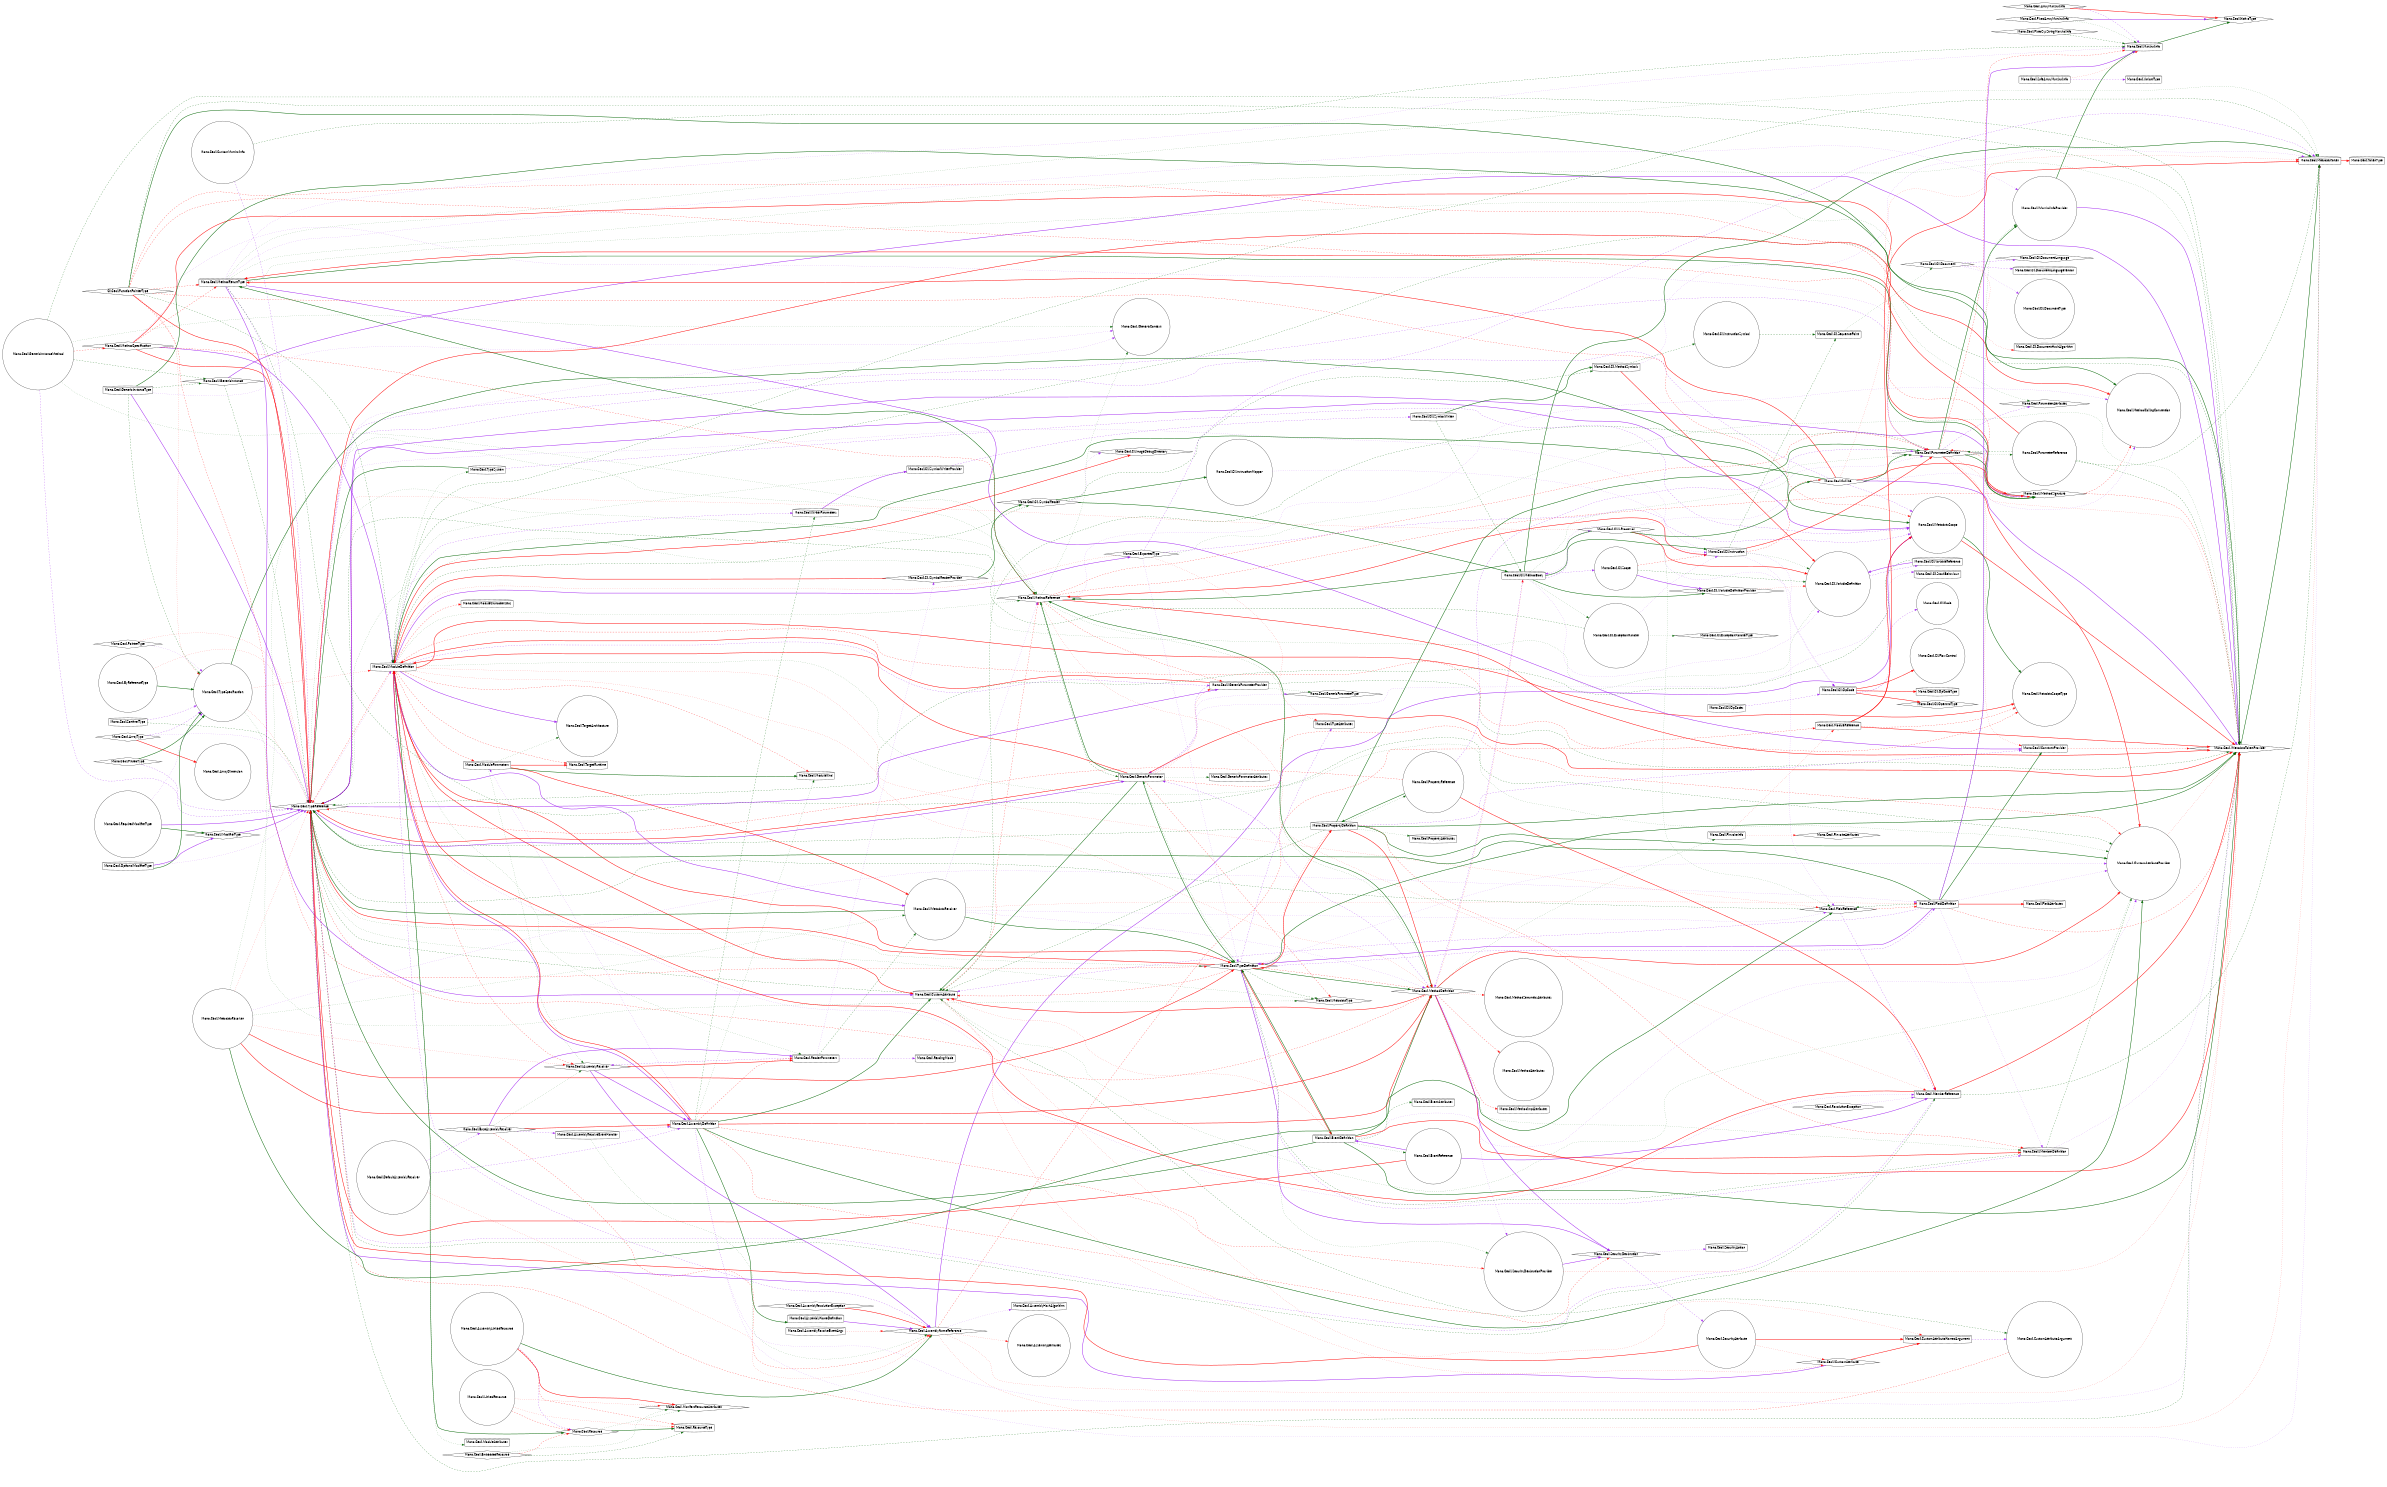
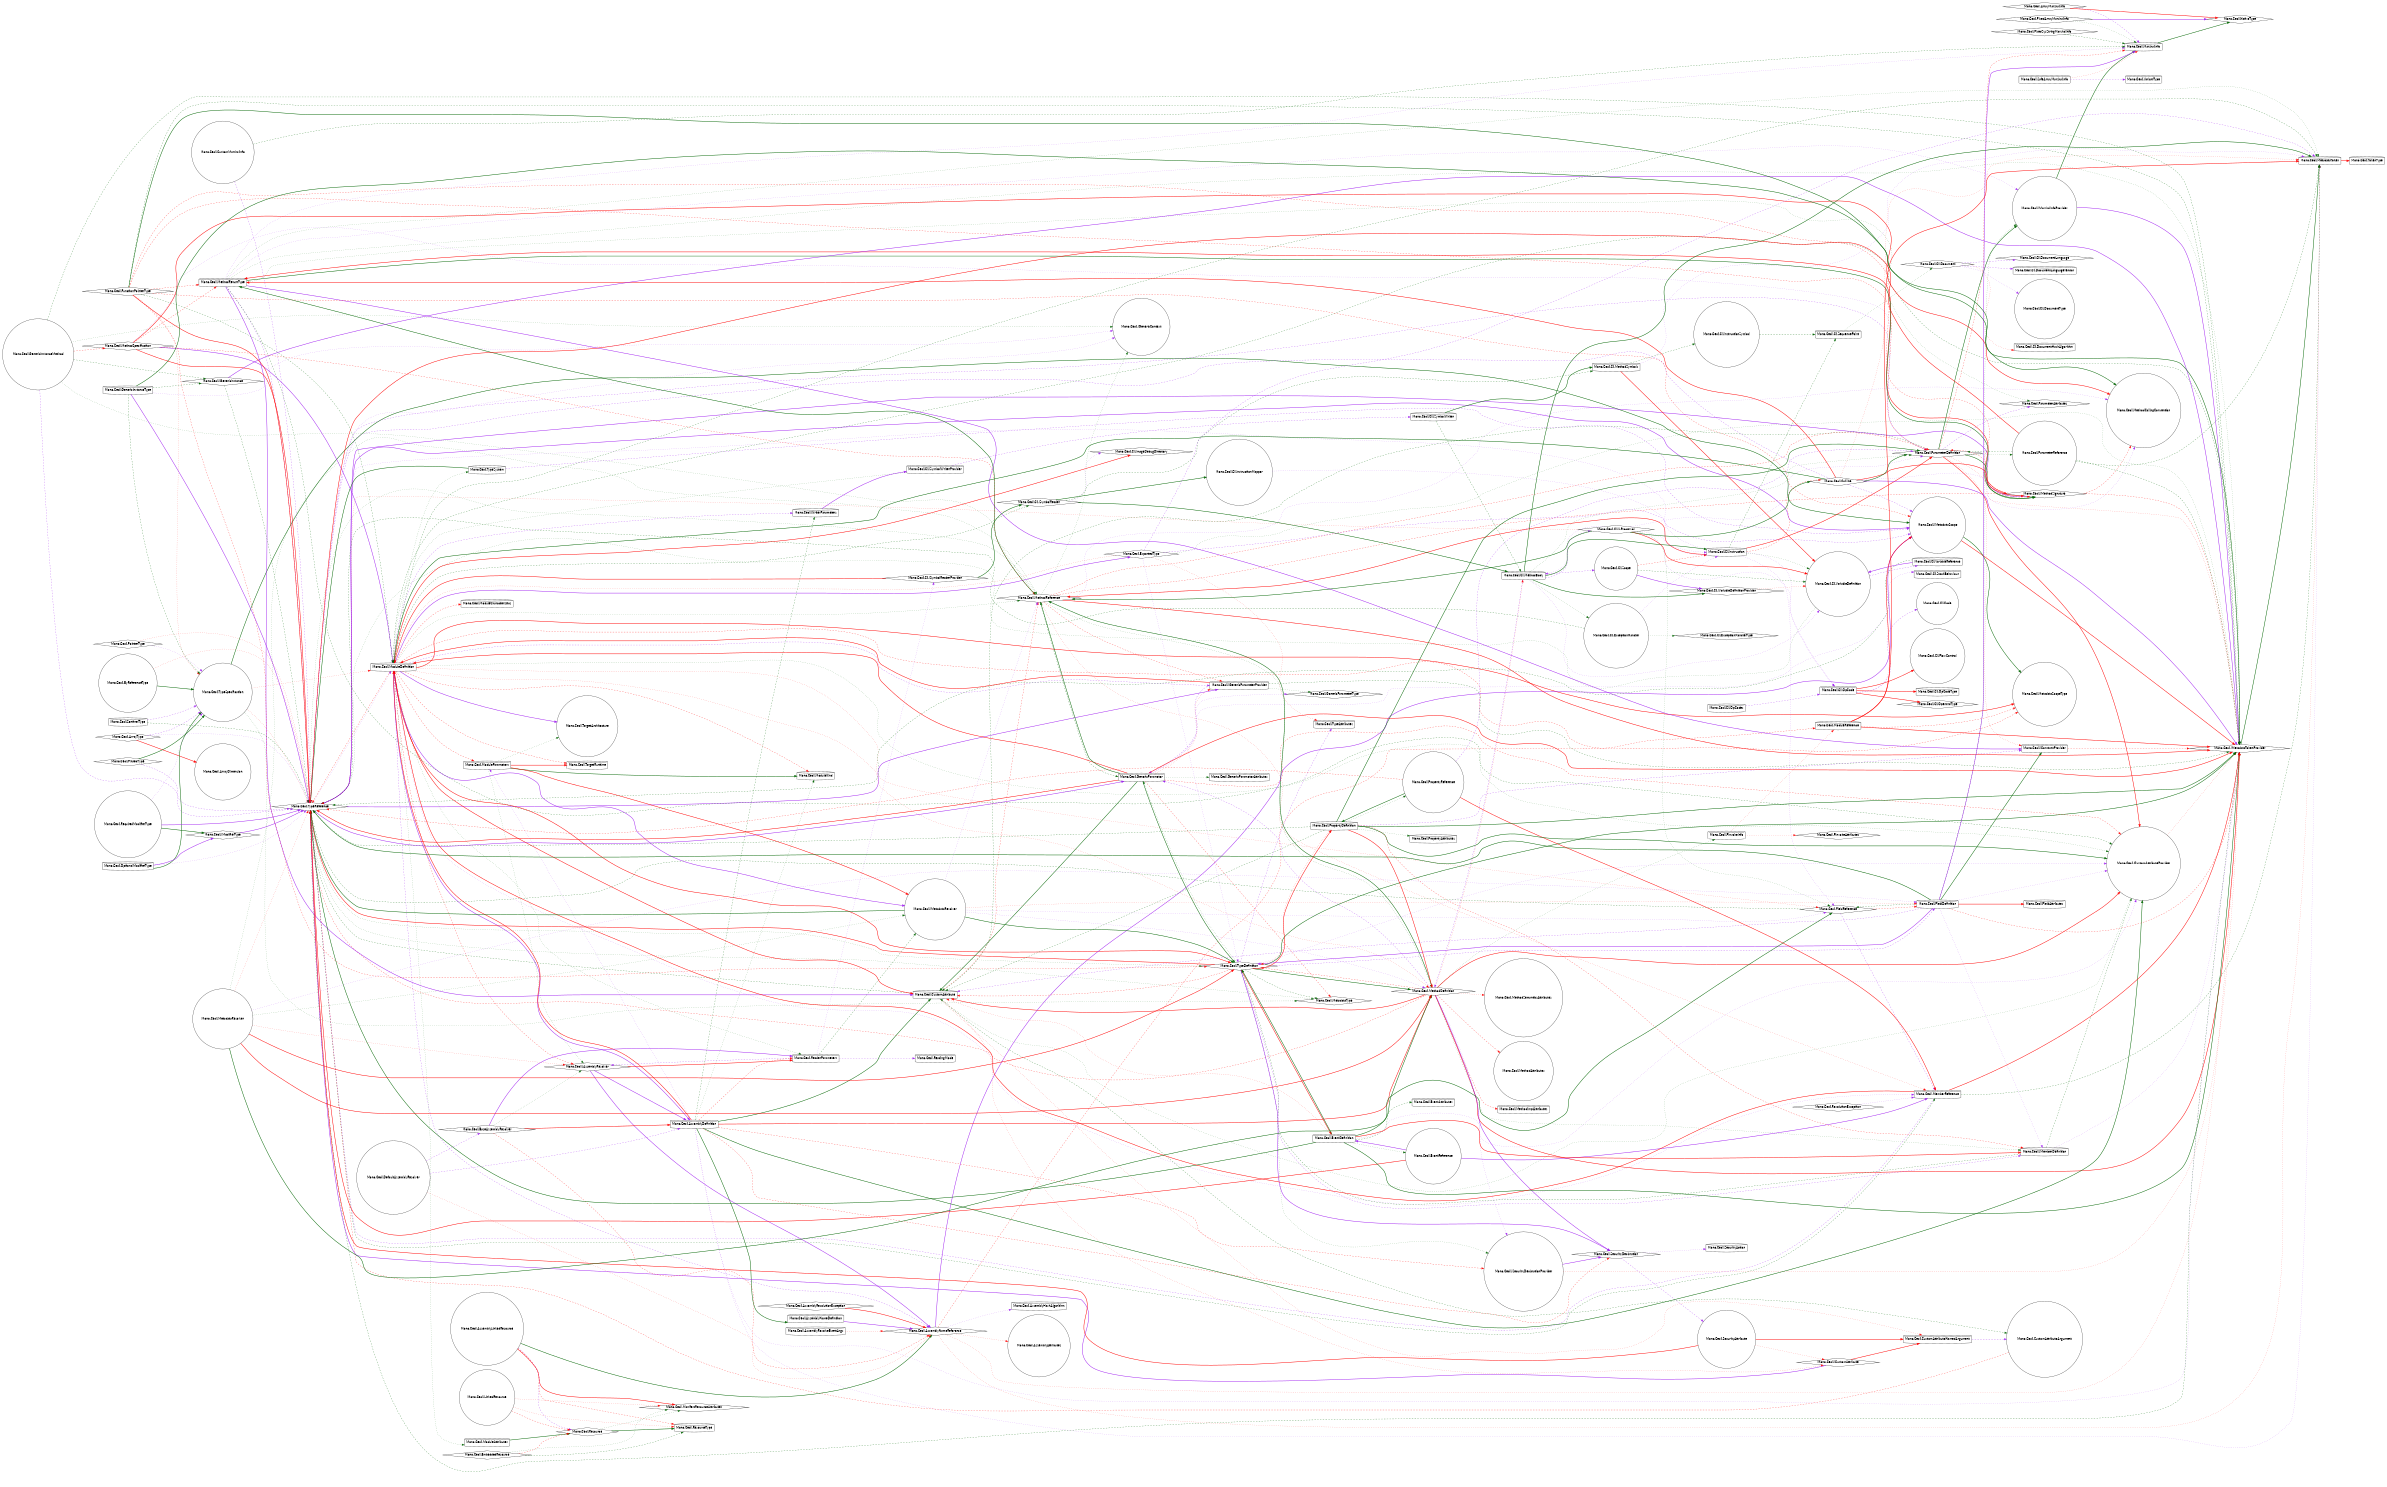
(128, 291) -> (128, 291)
(429, 1111) -> (539, 1437)
(587, 1135) -> none
